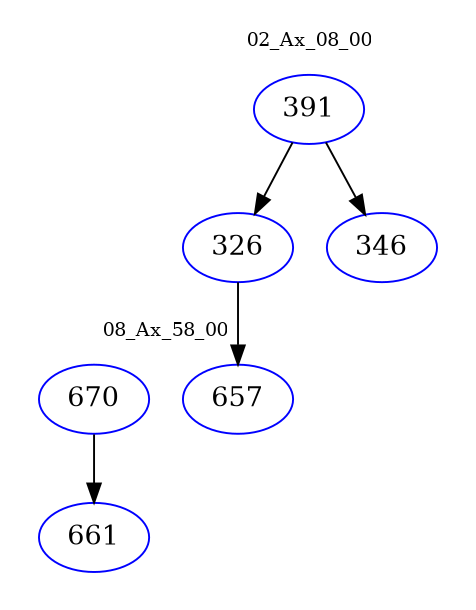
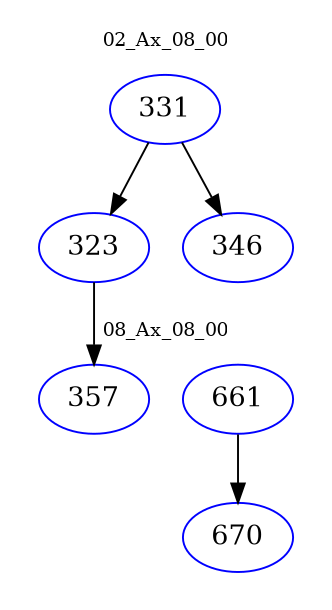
(309, 109) -> (165, 109)
(238, 248) -> (94, 248)
(166, 331) -> (166, 331)
(238, 399) -> (94, 399)
(94, 459) -> (238, 459)
